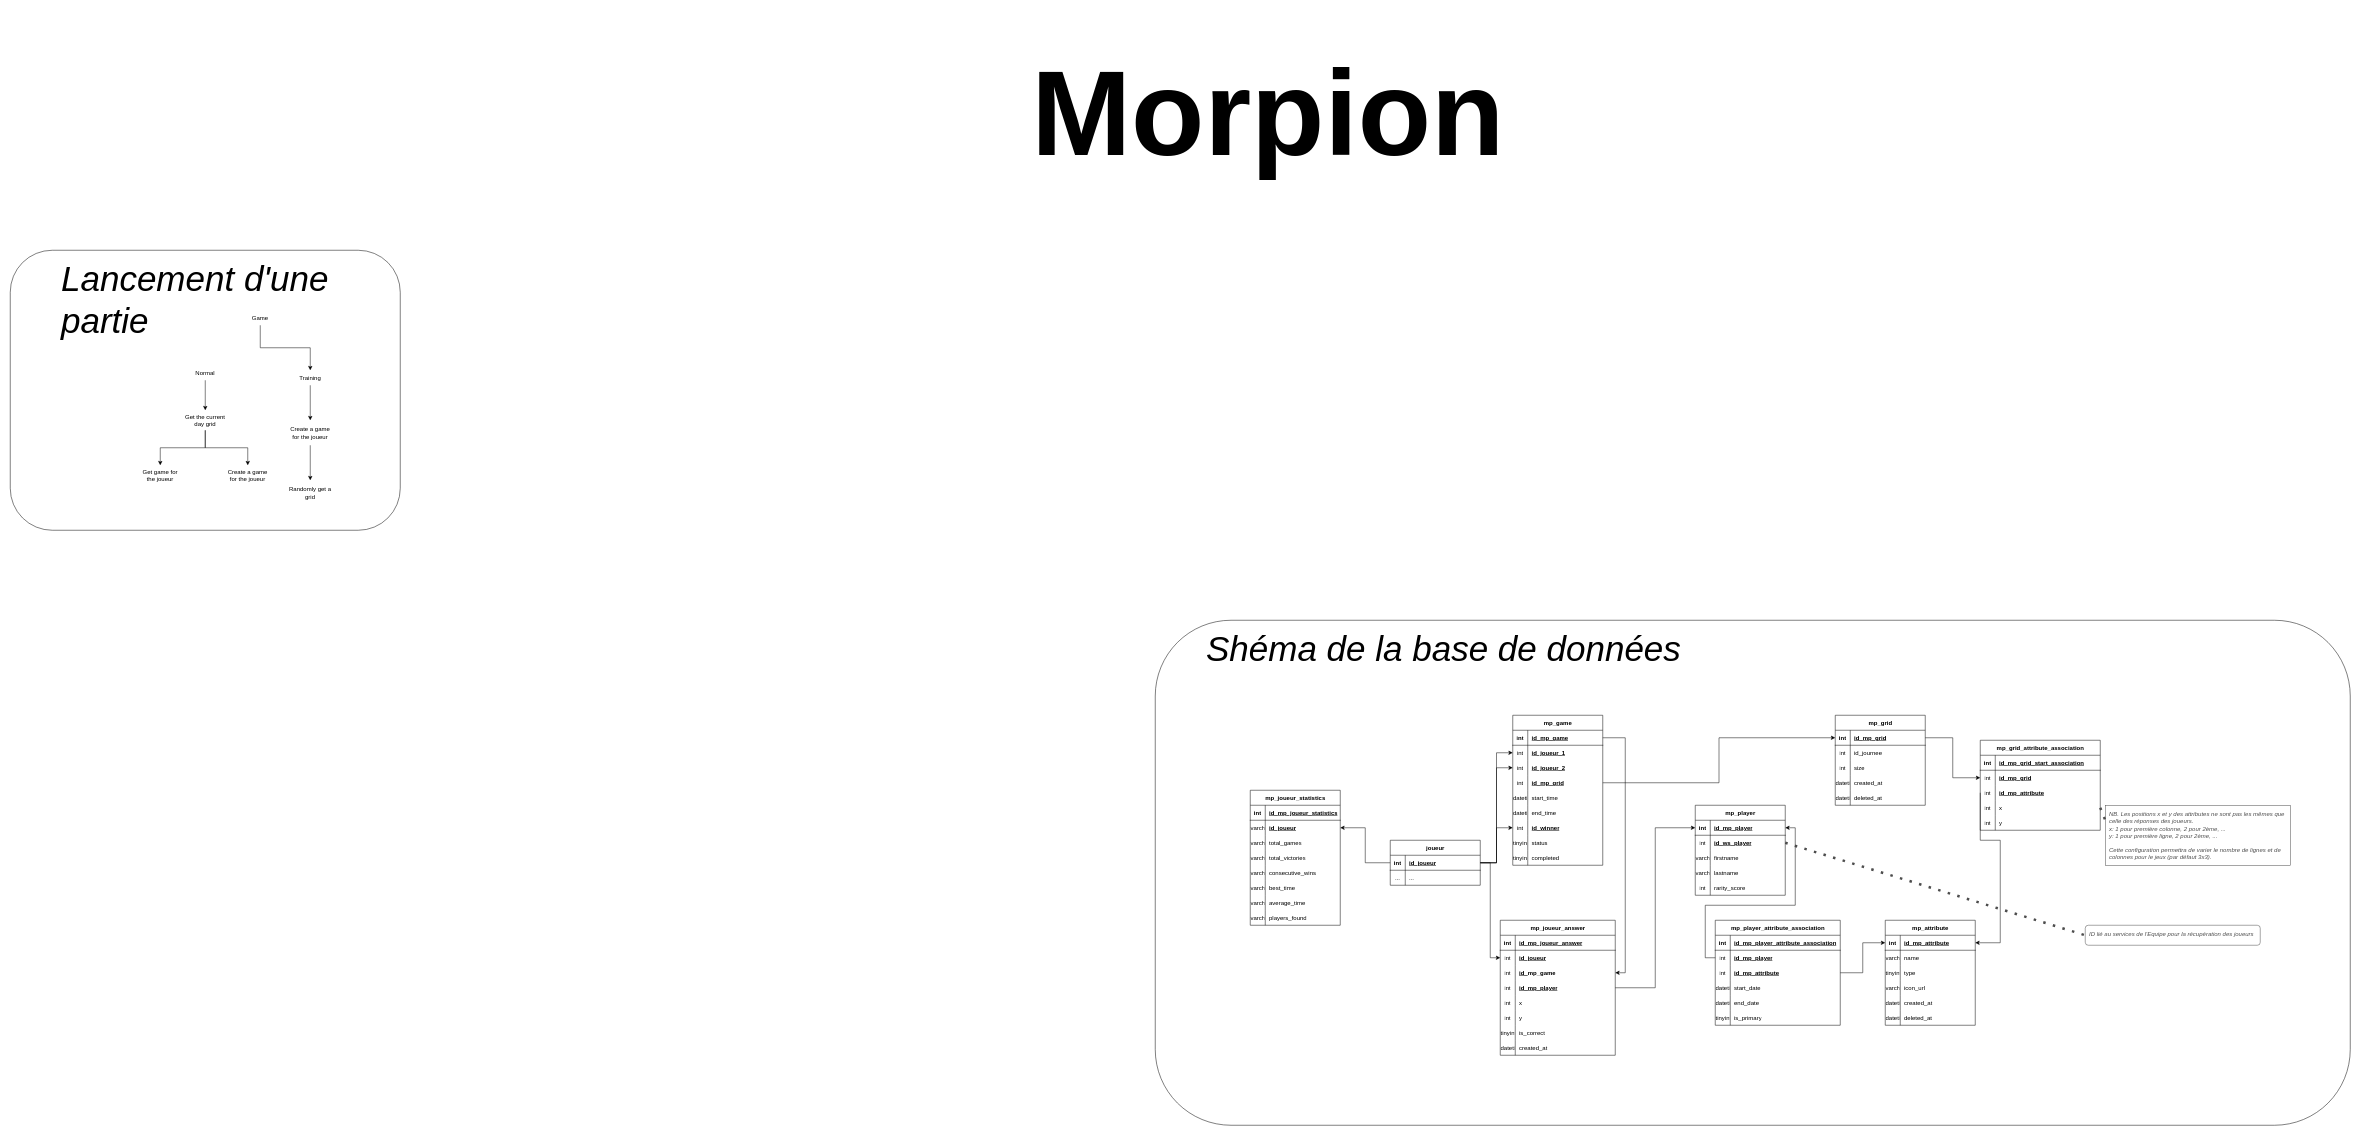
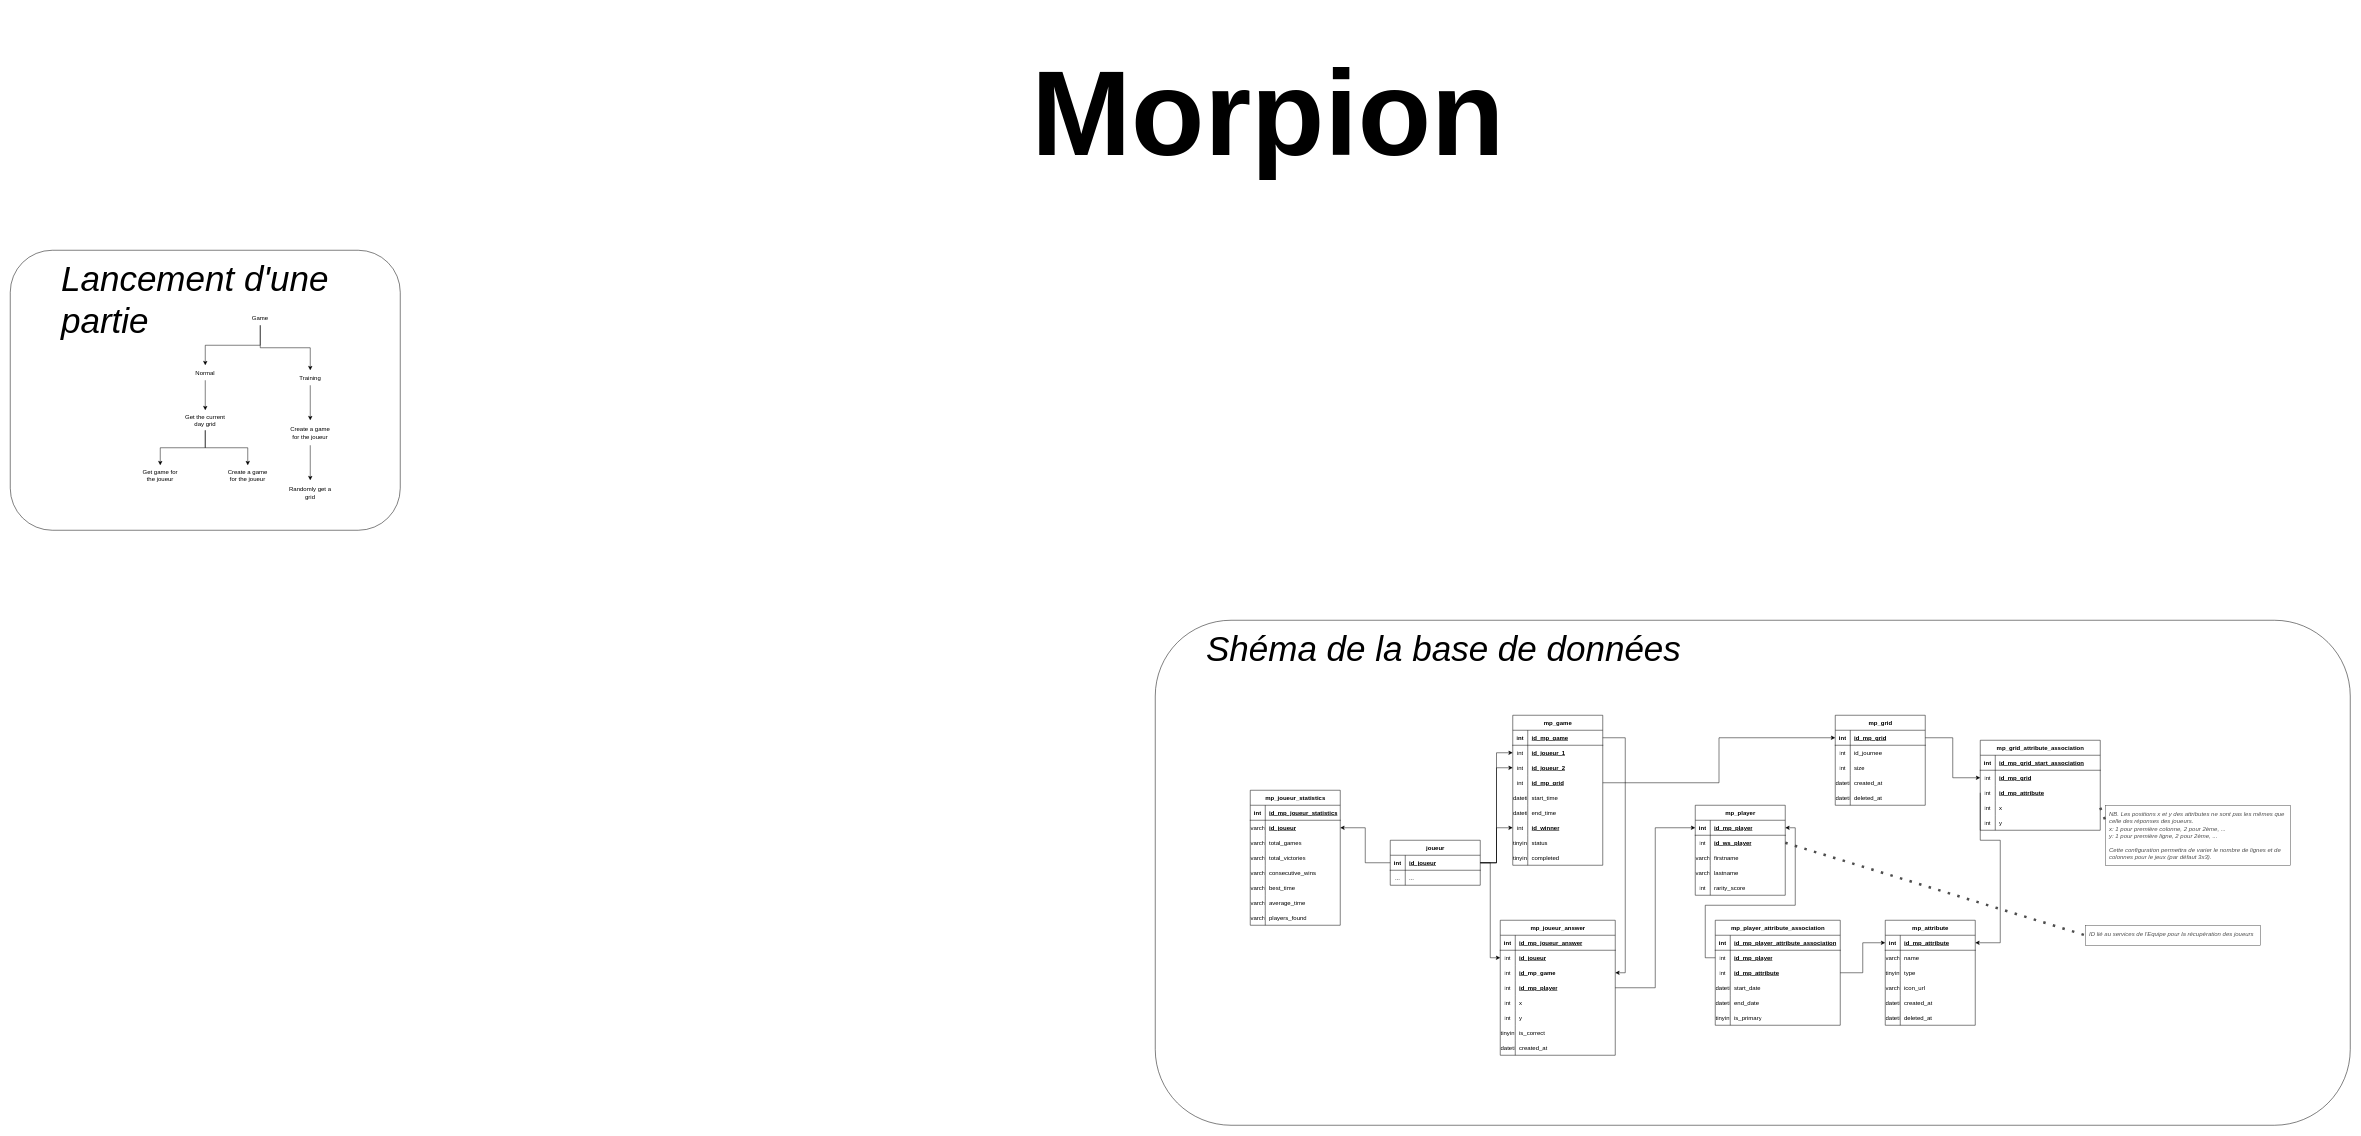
none -> (205, 360)
(2173, 935) -> (2173, 935)
